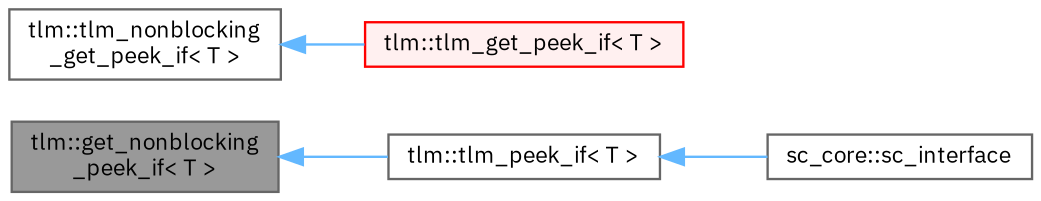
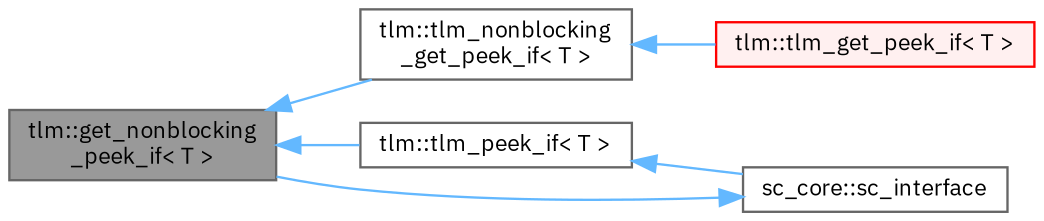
none -> (331, 92)
none -> (497, 198)
